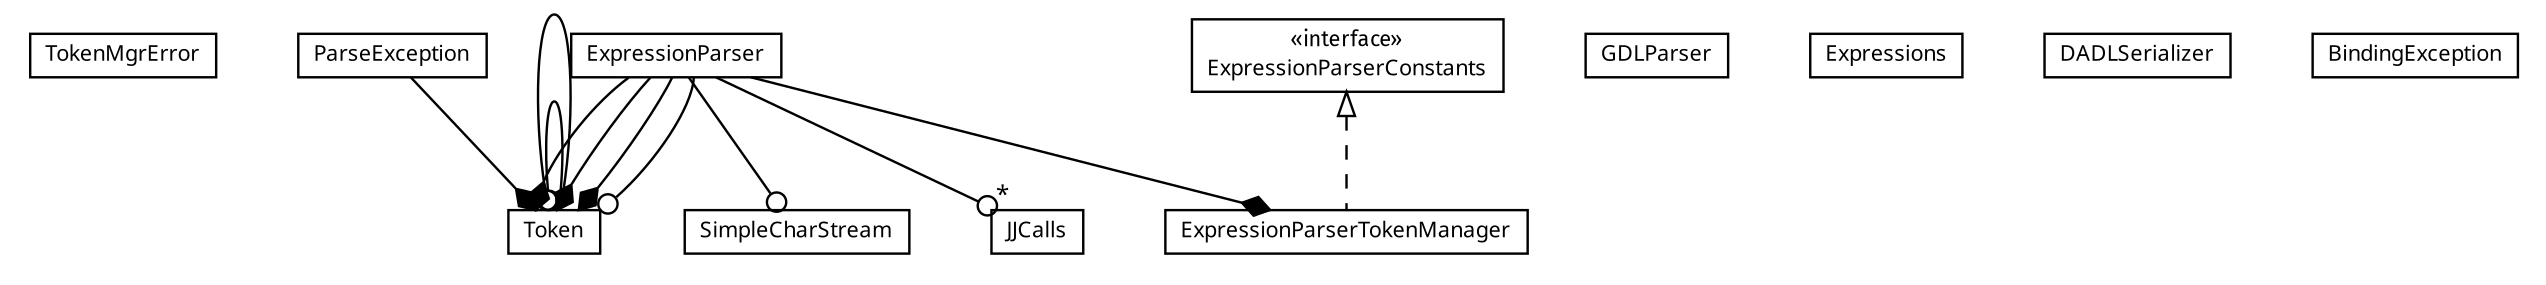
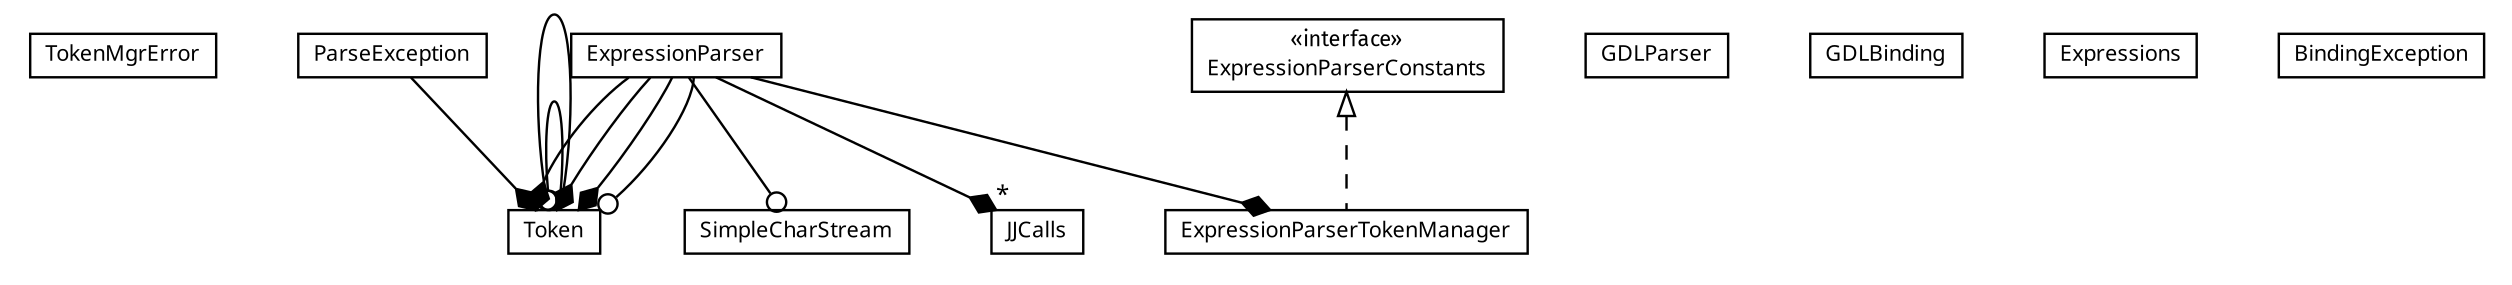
none -> (1885, 56)
(2136, 56) -> none
(847, 139) -> (843, 137)
